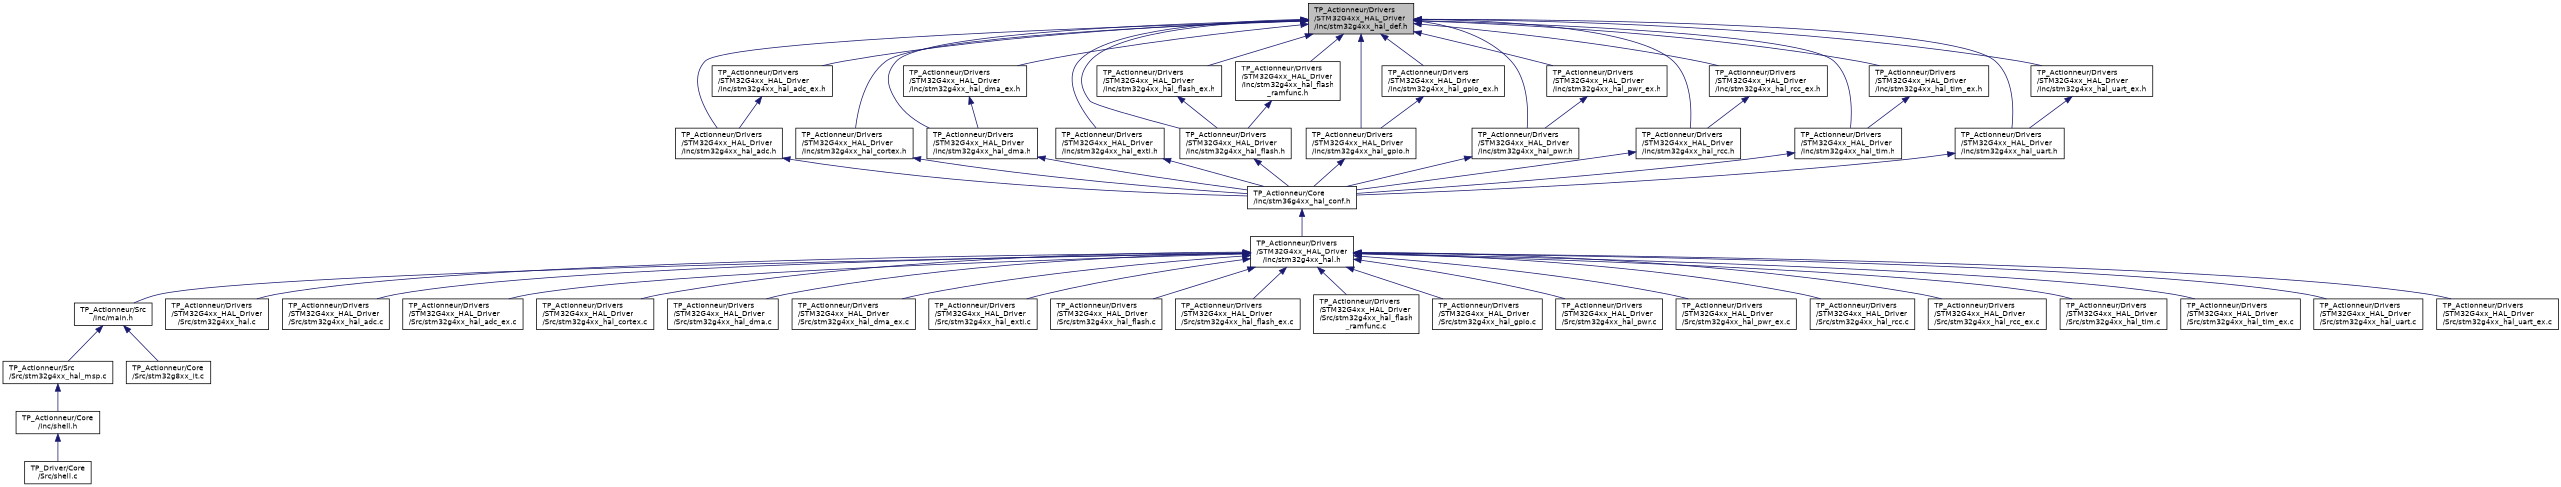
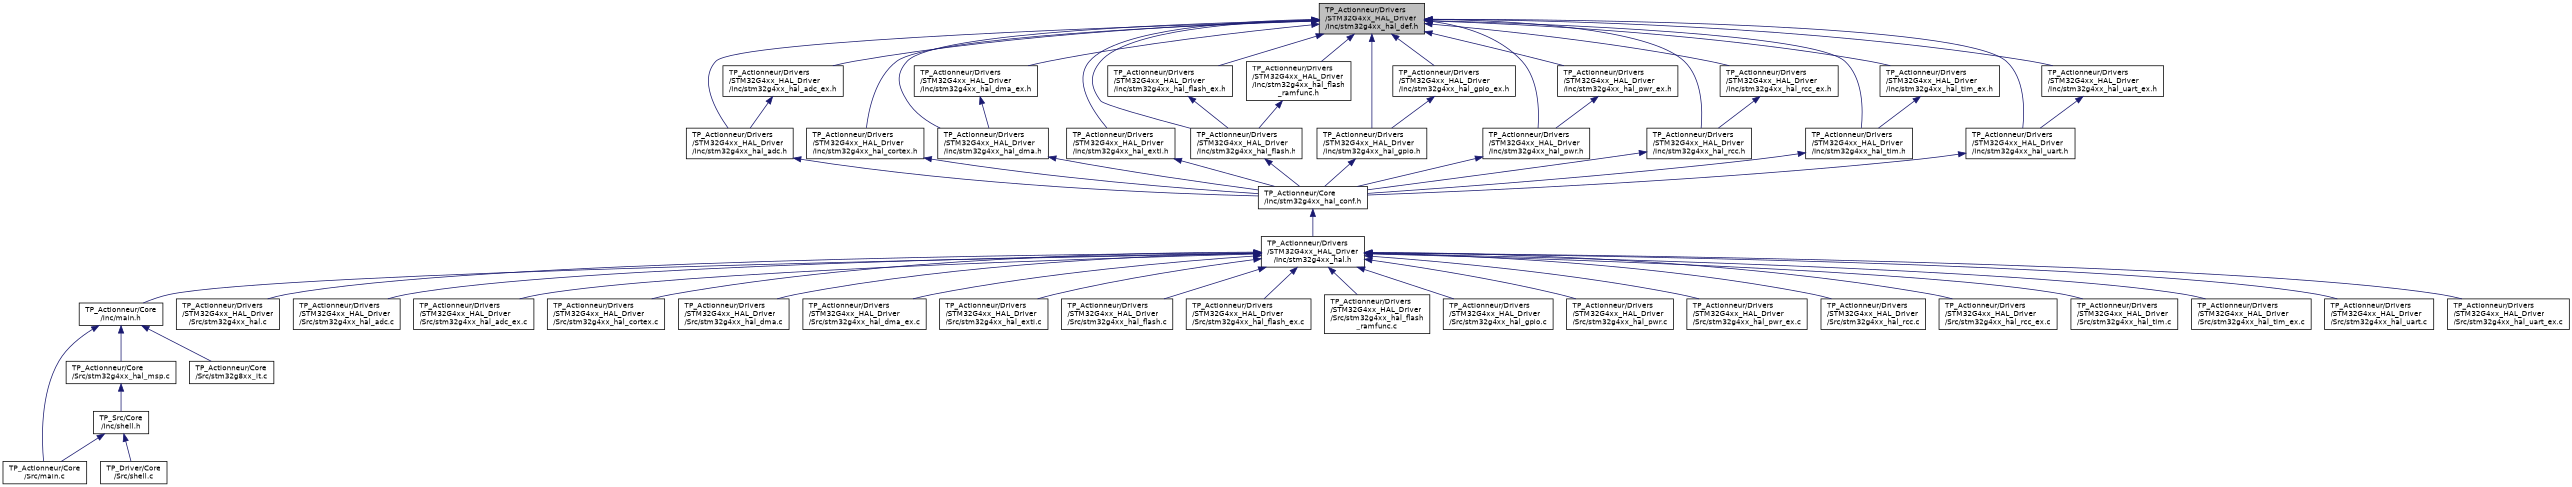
(1302, 198) -> (1313, 198)
(113, 314) -> (121, 314)
(58, 372) -> (121, 372)
(58, 423) -> (121, 423)
none -> (45, 473)
